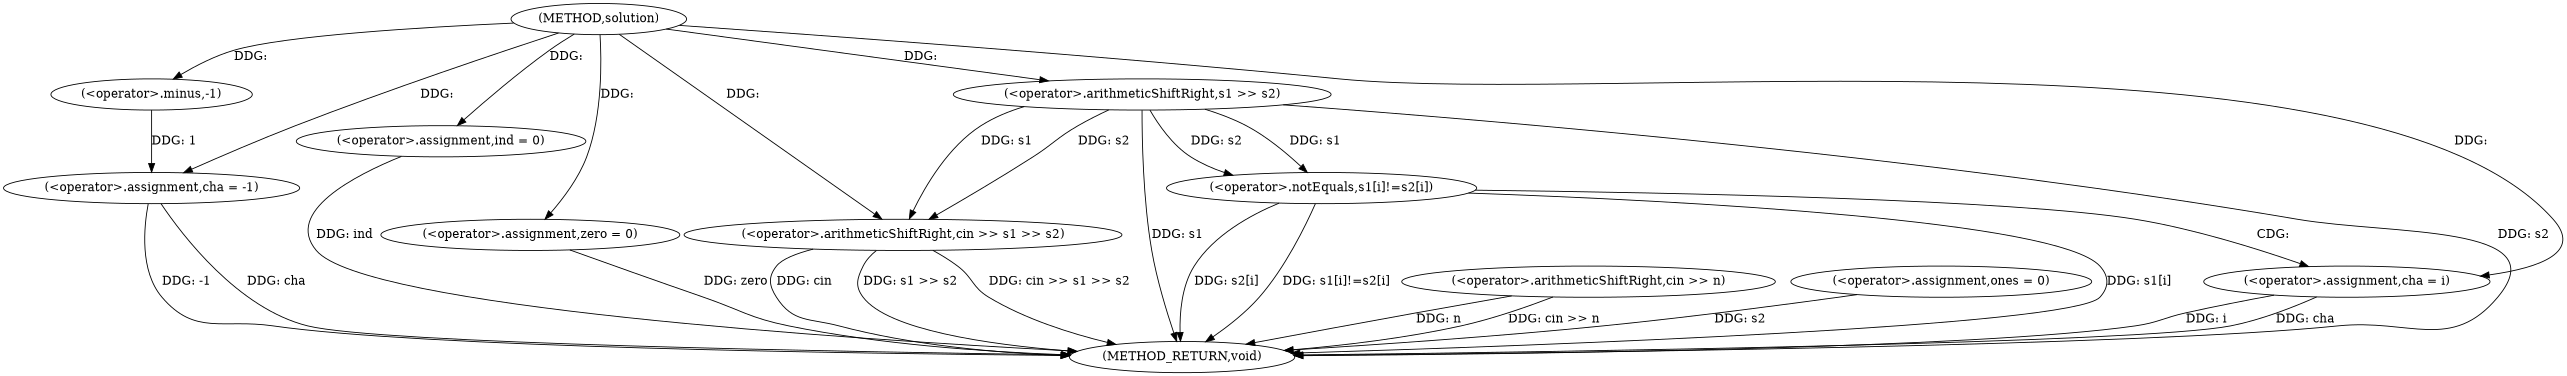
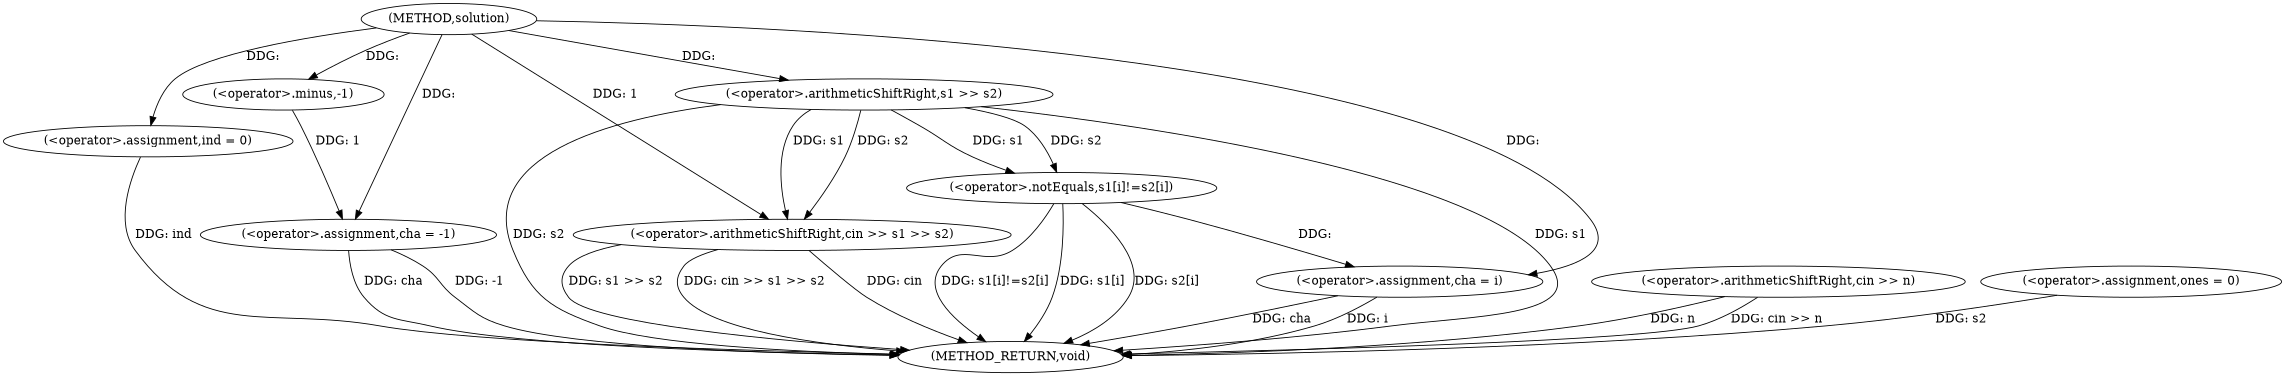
(745, 94) -> (615, 94)
(530, 235) -> none
(2275, 235) -> (1317, 235)
